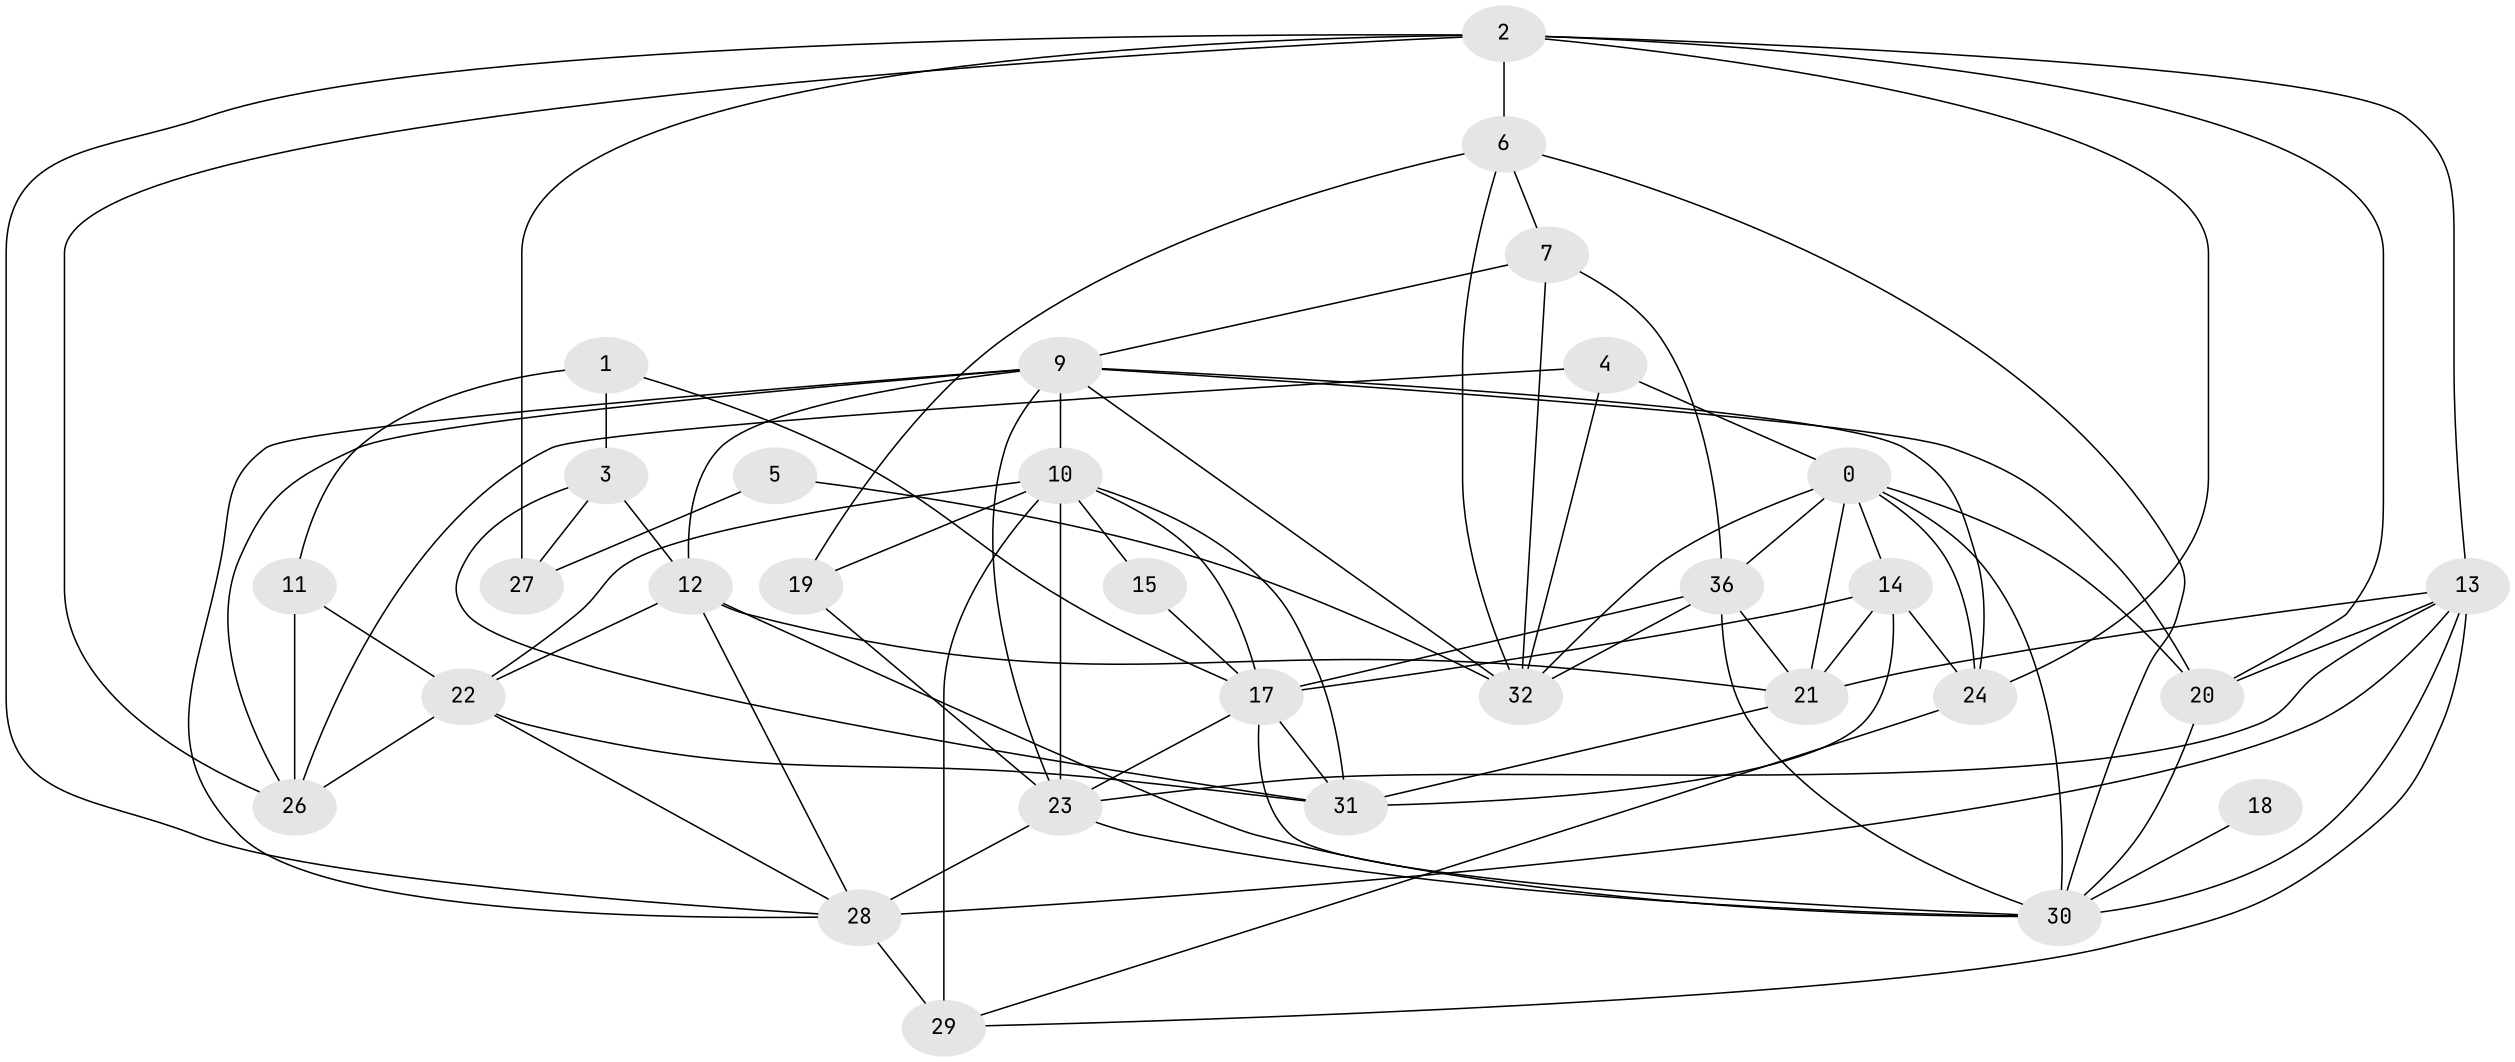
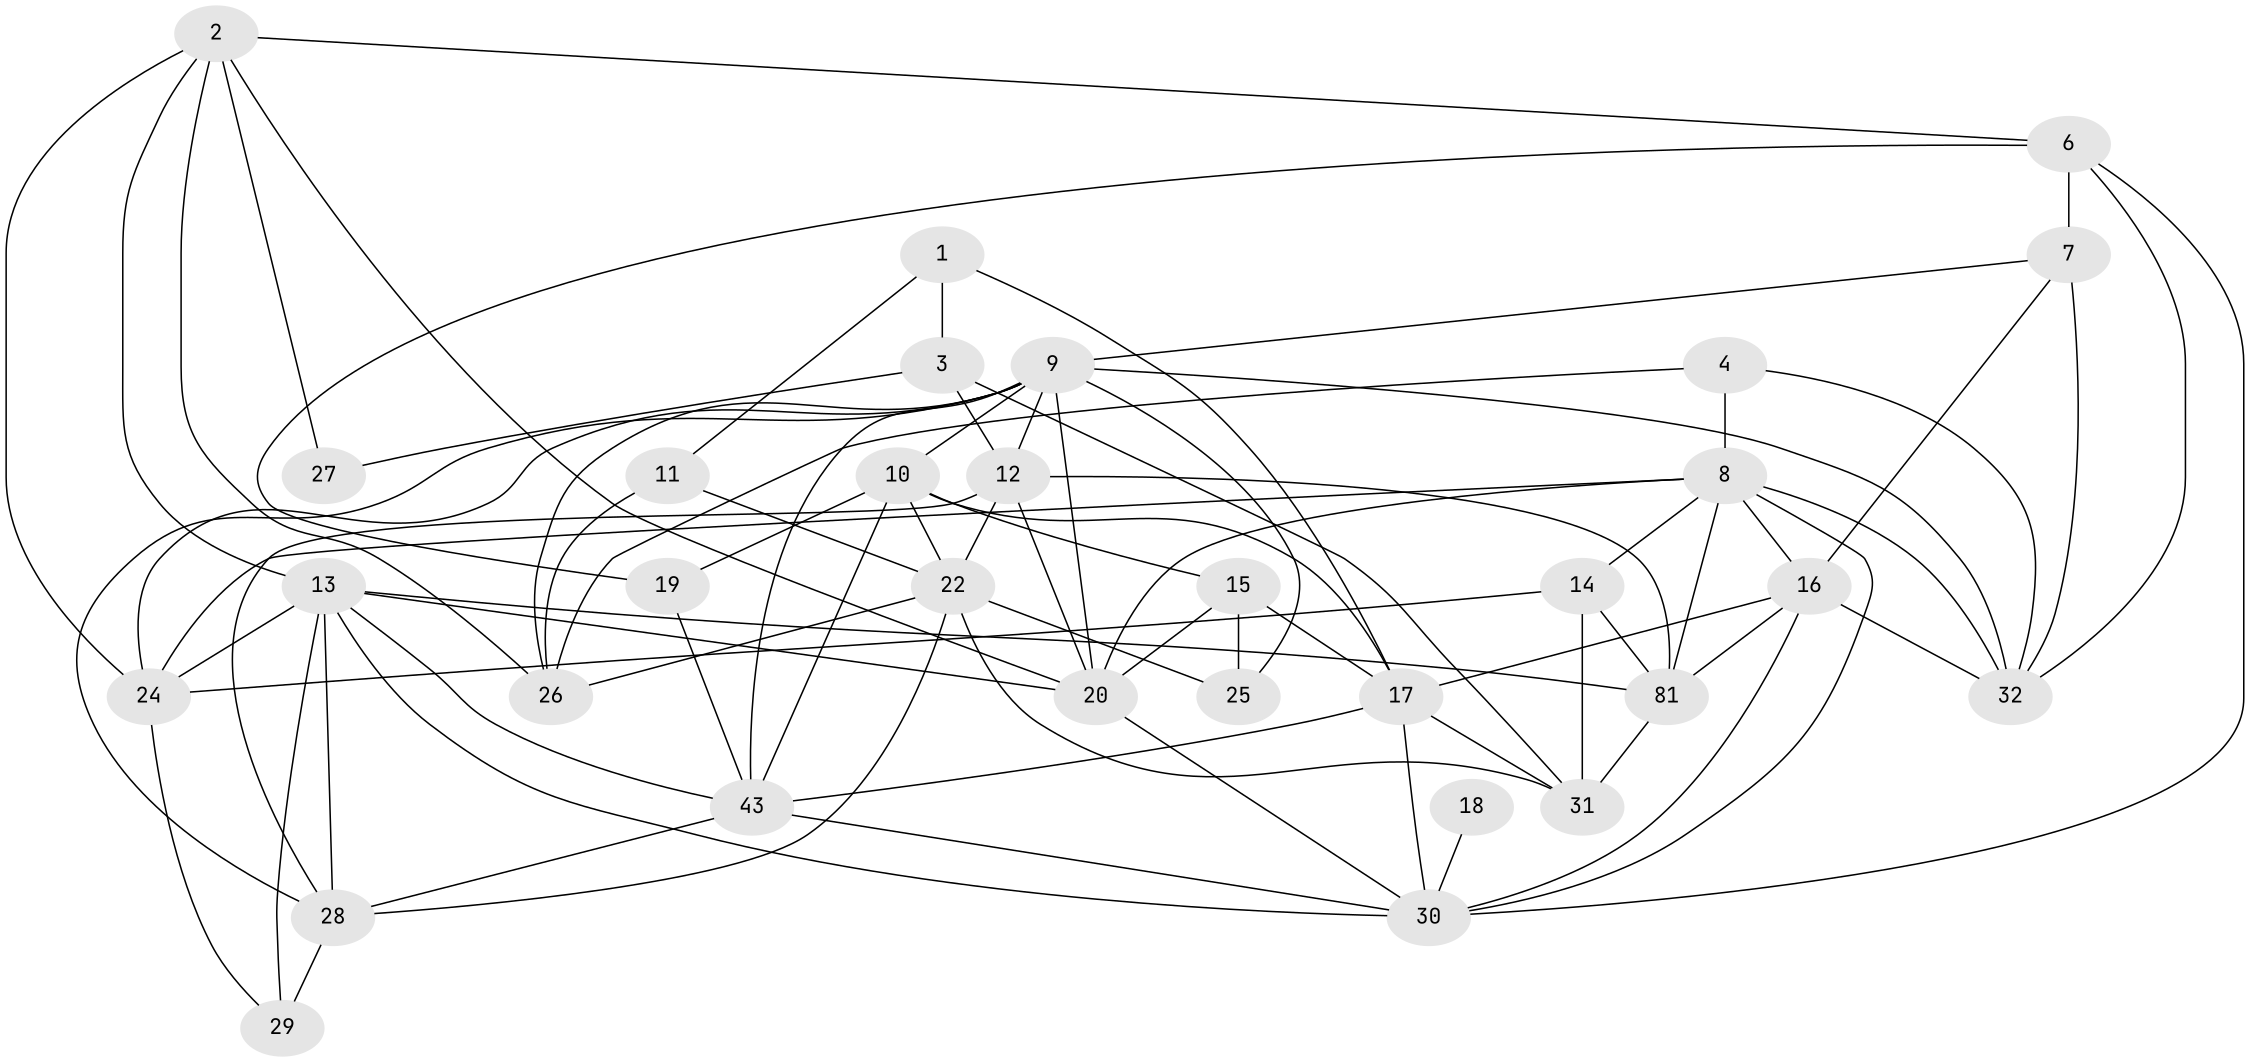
(48, 169) -> none
(775, 476) -> none
(1849, 476) -> (1725, 476)
(1722, 586) -> (1809, 586)
(1279, 598) -> none
none -> (245, 636)
none -> (1174, 637)
(1592, 647) -> none
none -> (1239, 697)
(1806, 697) -> (1667, 697)
(944, 724) -> none
(1060, 807) -> (752, 807)
(1281, 841) -> (1052, 586)
